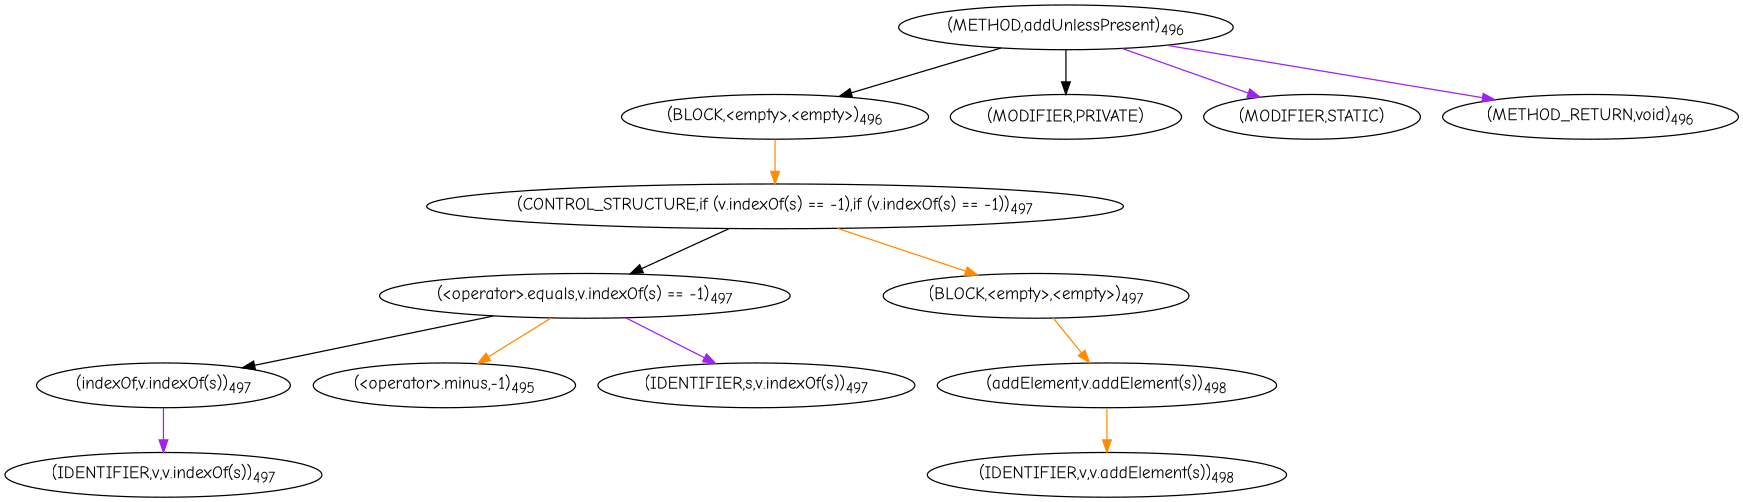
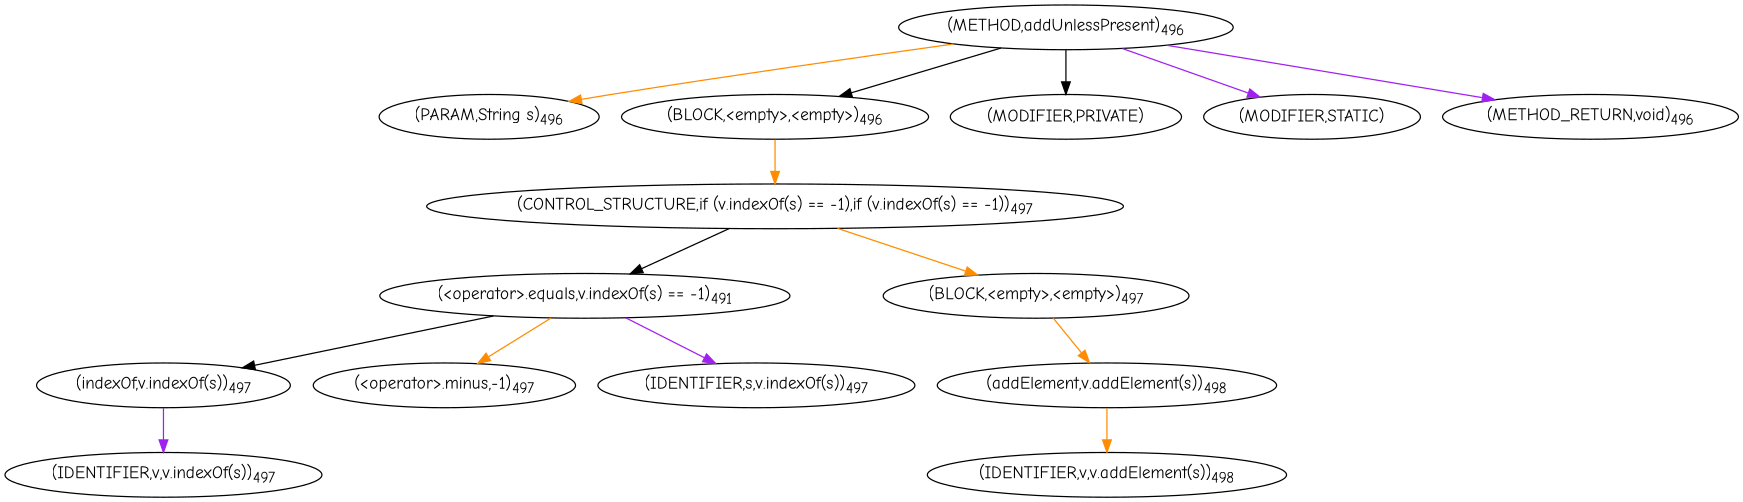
none -> (489, 117)
(722, 294) -> (722, 294)
(523, 383) -> (523, 383)
